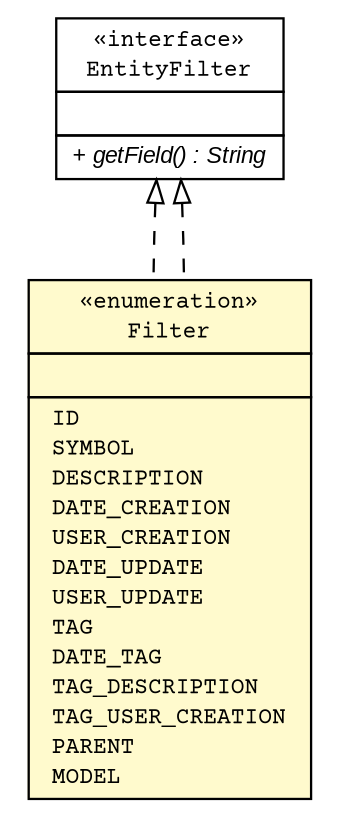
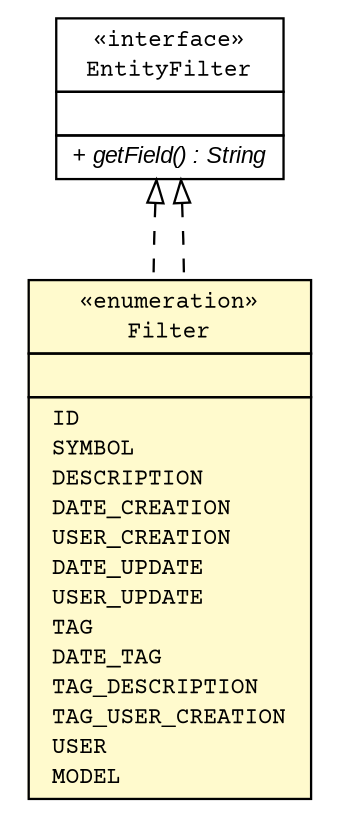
(94, 746) -> (80, 746)
